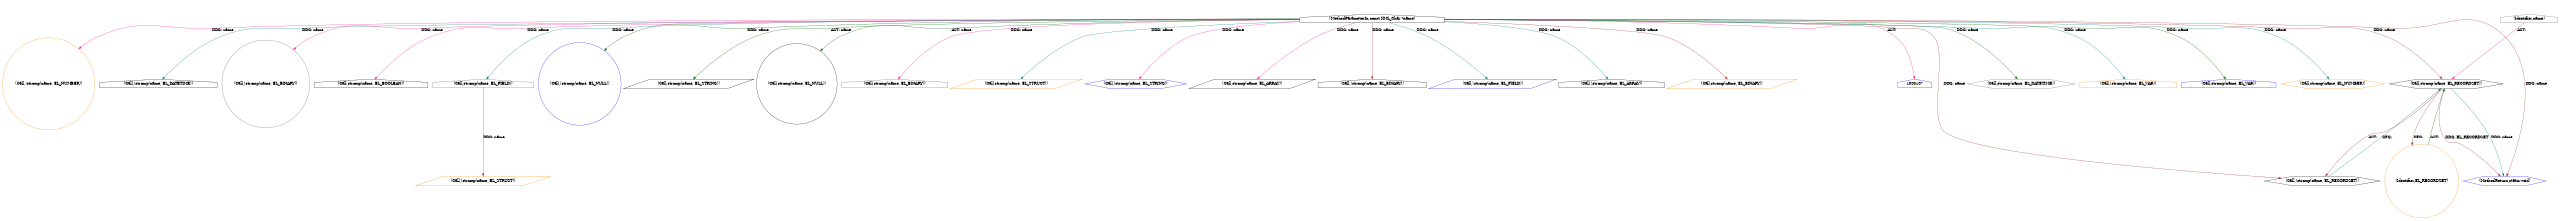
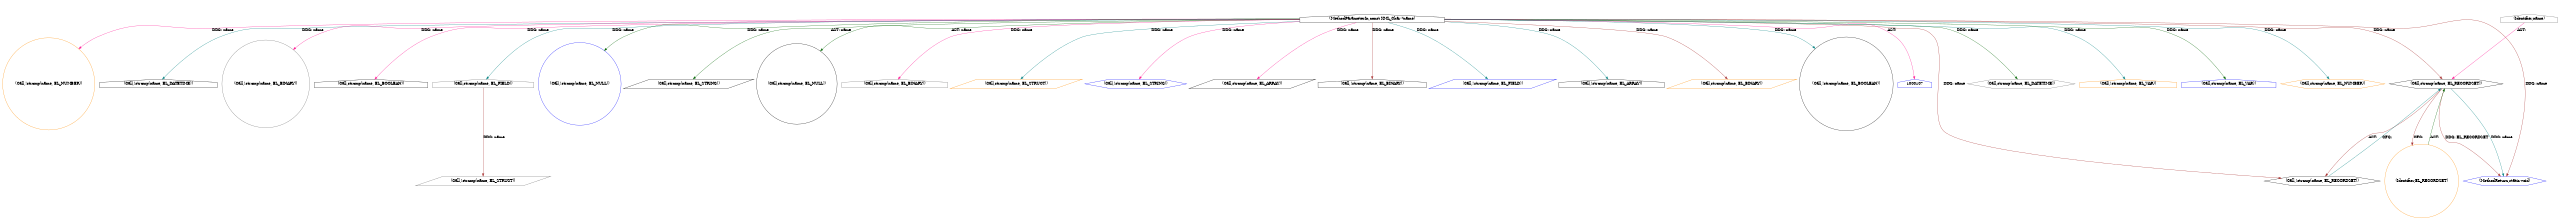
none -> (1846, 84)
(483, 181) -> (483, 181)
